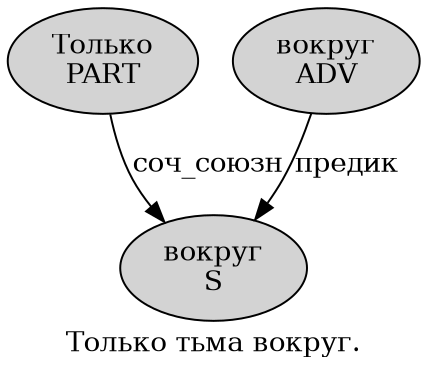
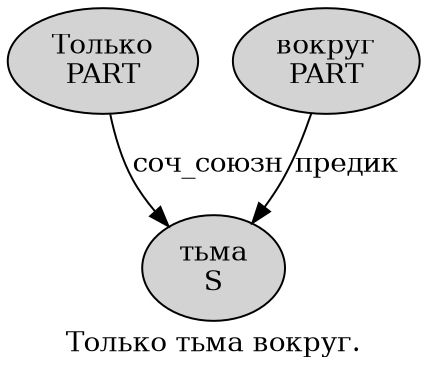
(326, 61) -> (326, 61)
(214, 268) -> (214, 268)
